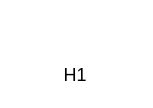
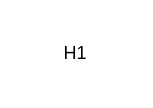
(76, 76) -> (76, 53)
